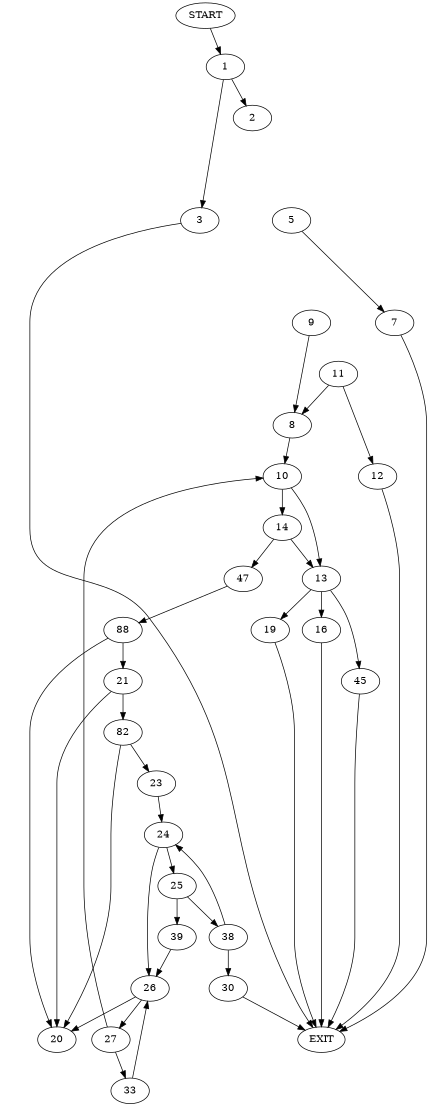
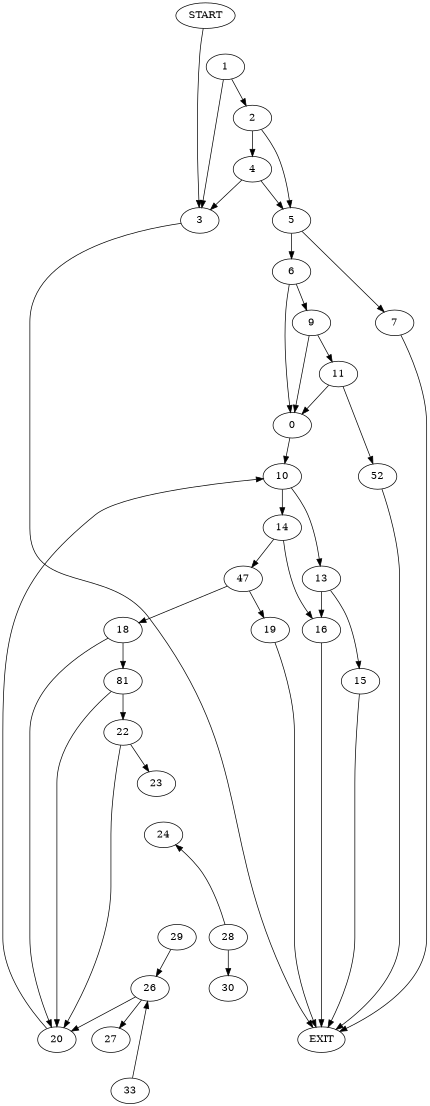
(214, 38) -> (197, 114)
none -> (281, 163)
none -> (252, 169)
none -> (292, 272)
none -> (323, 345)
(292, 425) -> (292, 425)
(378, 476) -> (378, 476)
(300, 550) -> (291, 578)
(298, 602) -> (255, 601)
(123, 630) -> (123, 630)
(123, 681) -> (123, 681)
(361, 681) -> (361, 681)
(84, 696) -> (5, 680)
(123, 732) -> (123, 732)
(159, 806) -> none
(177, 886) -> none
(148, 907) -> none
(177, 937) -> (177, 937)
(228, 937) -> (228, 937)
(271, 1012) -> none
(119, 1062) -> none
